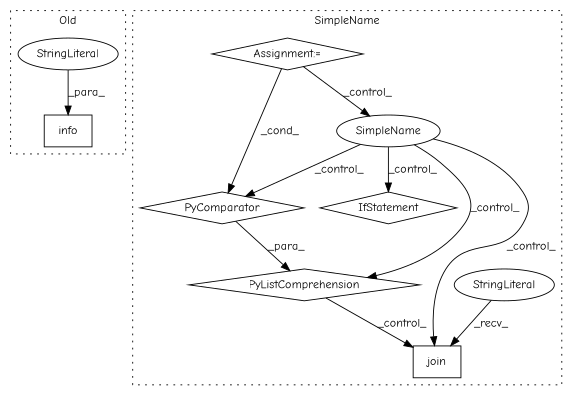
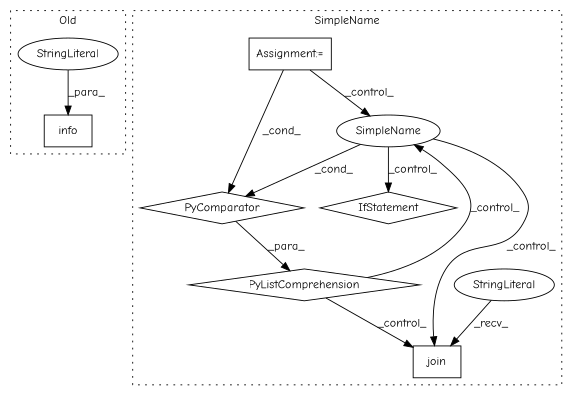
(288, 54) -> (290, 54)
(339, 169) -> (334, 169)
(465, 224) -> (459, 231)
